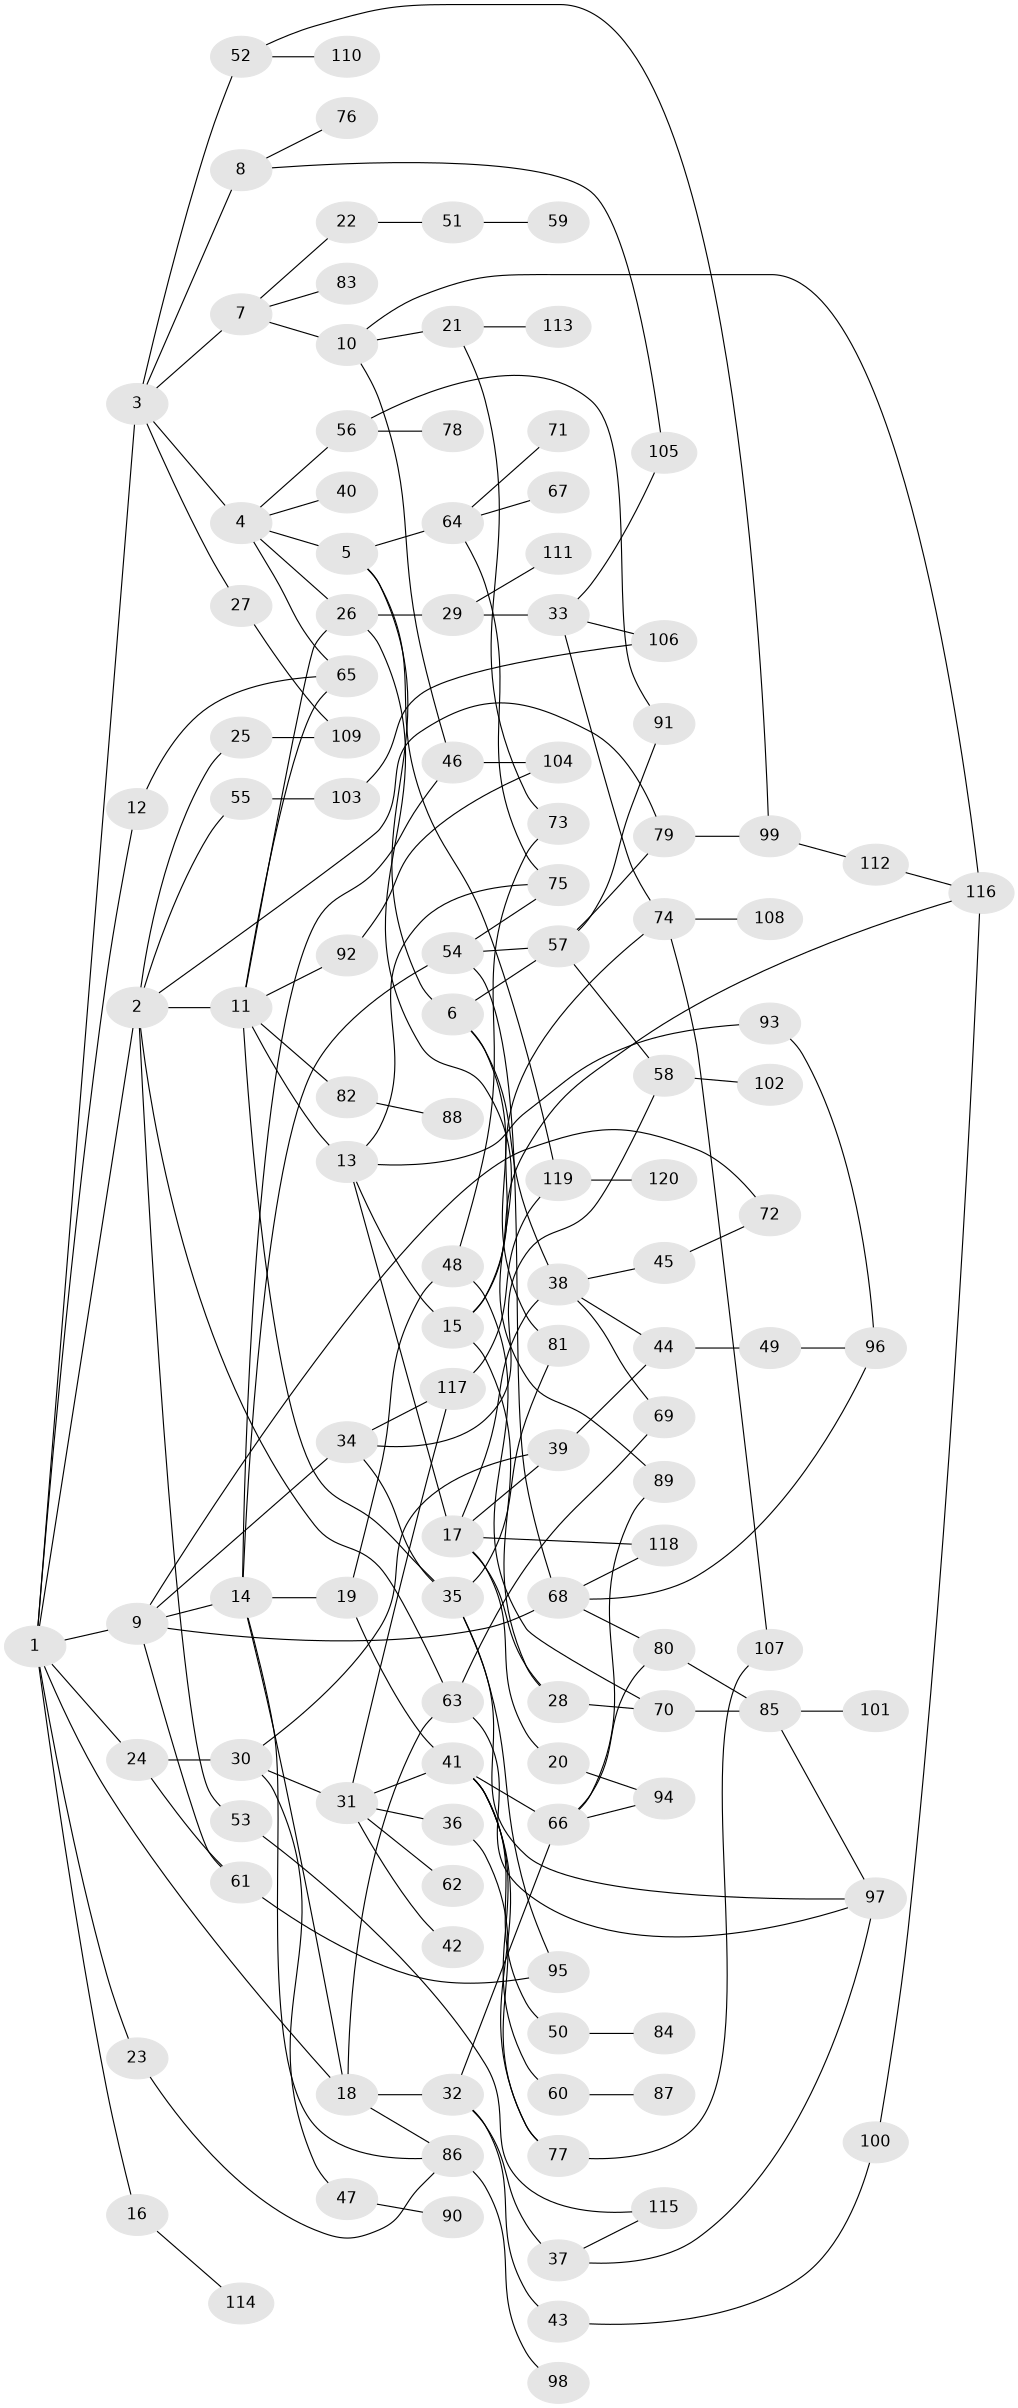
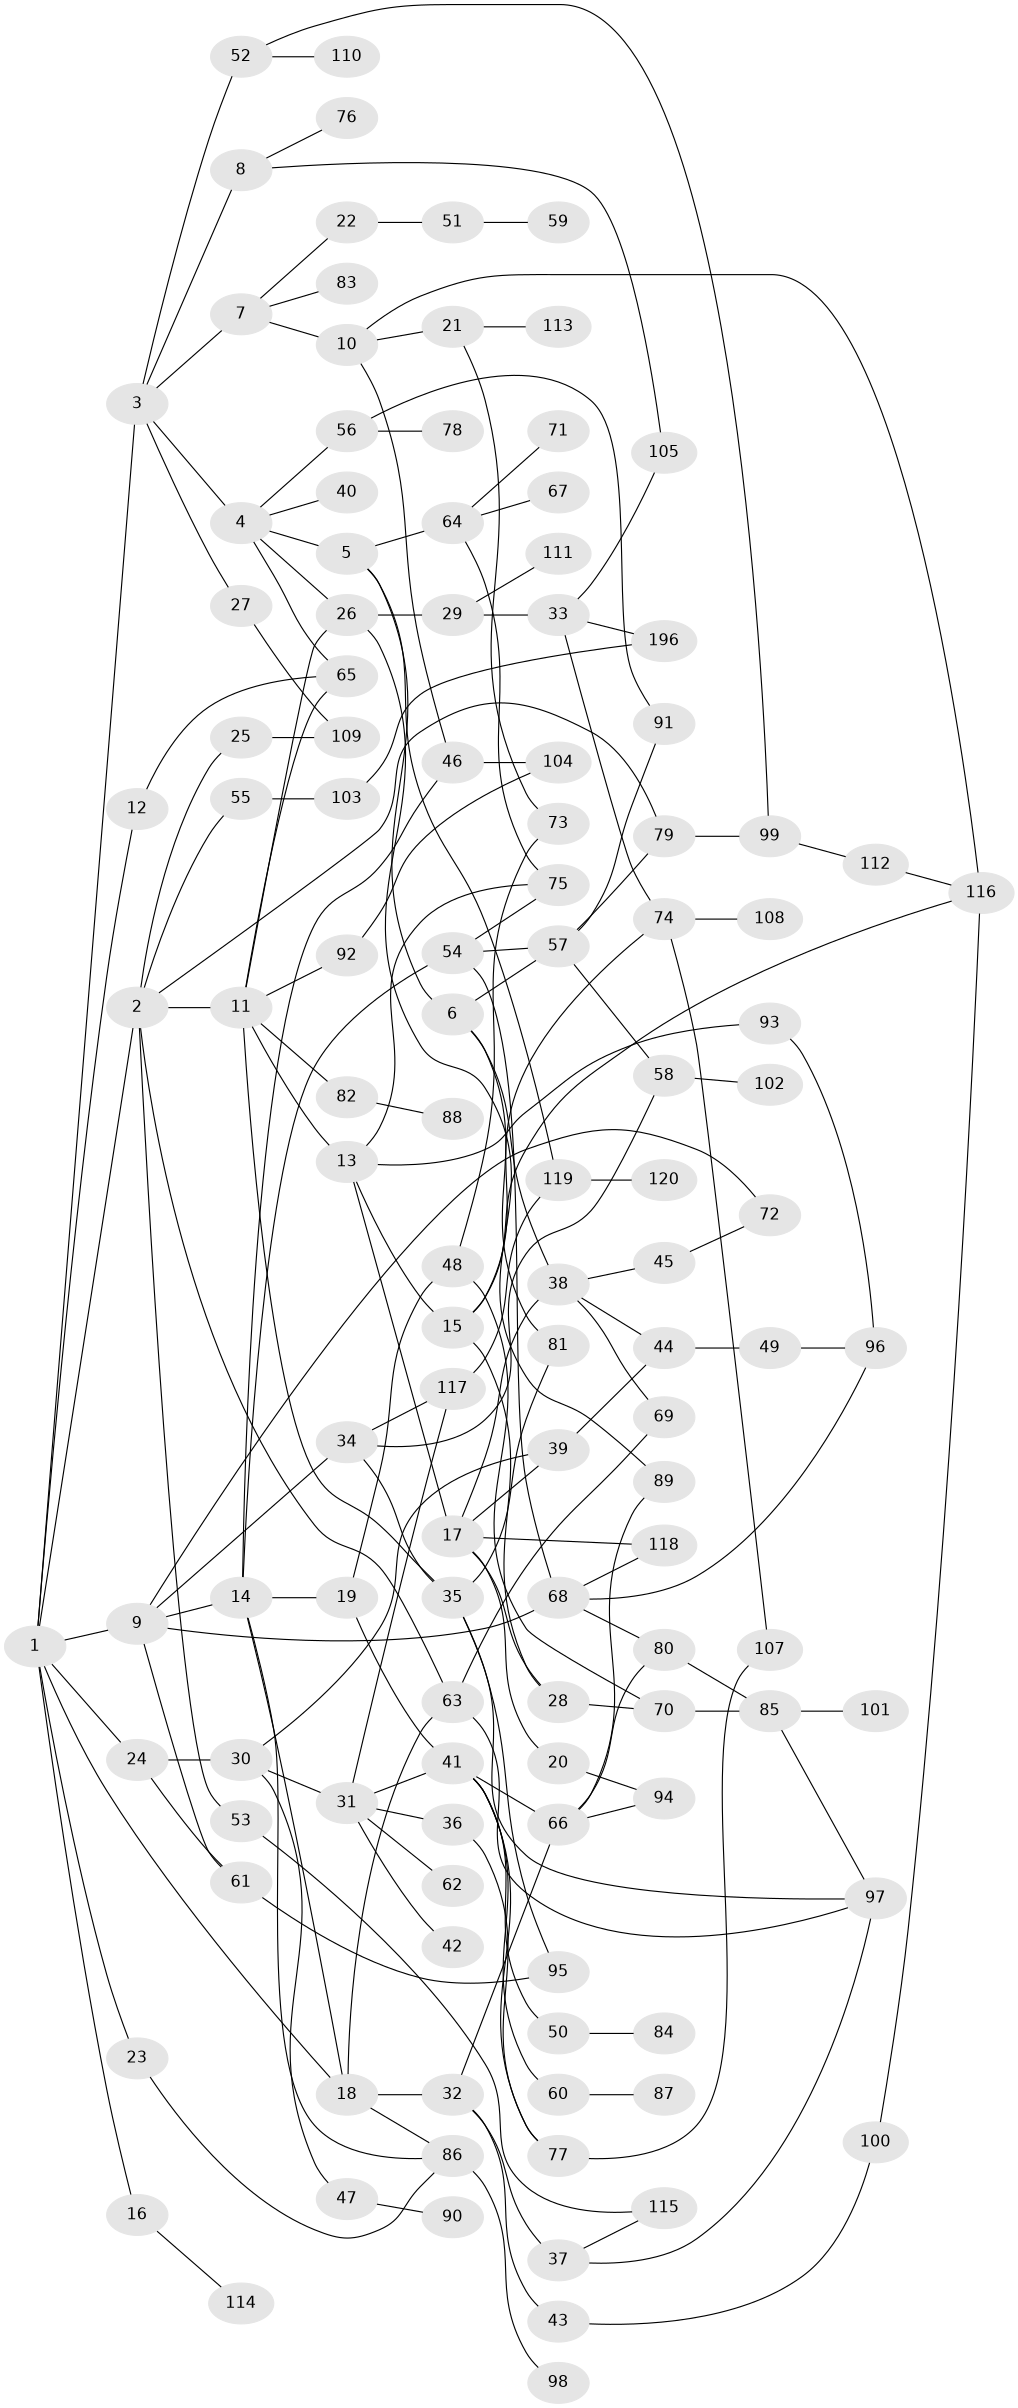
(664, 641) -> (664, 641)
